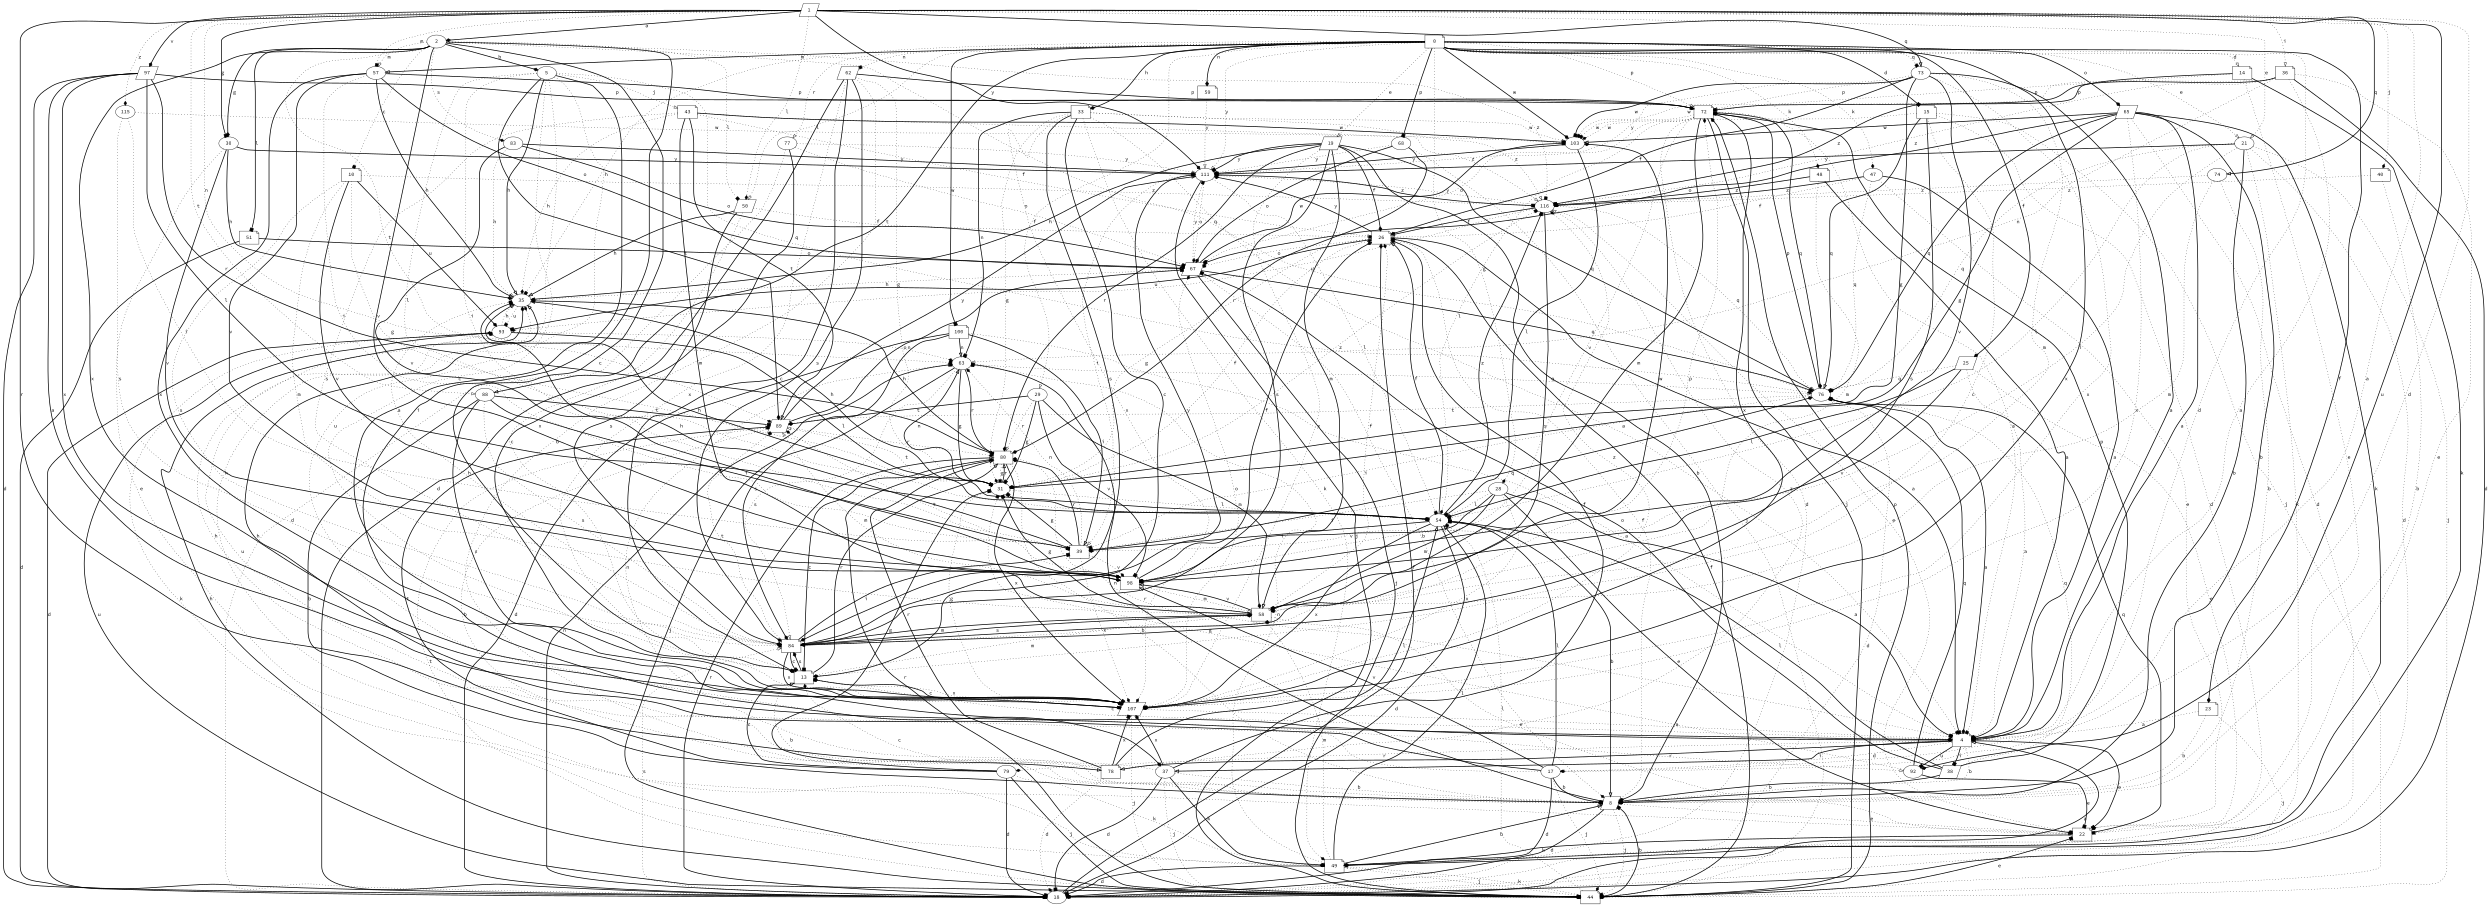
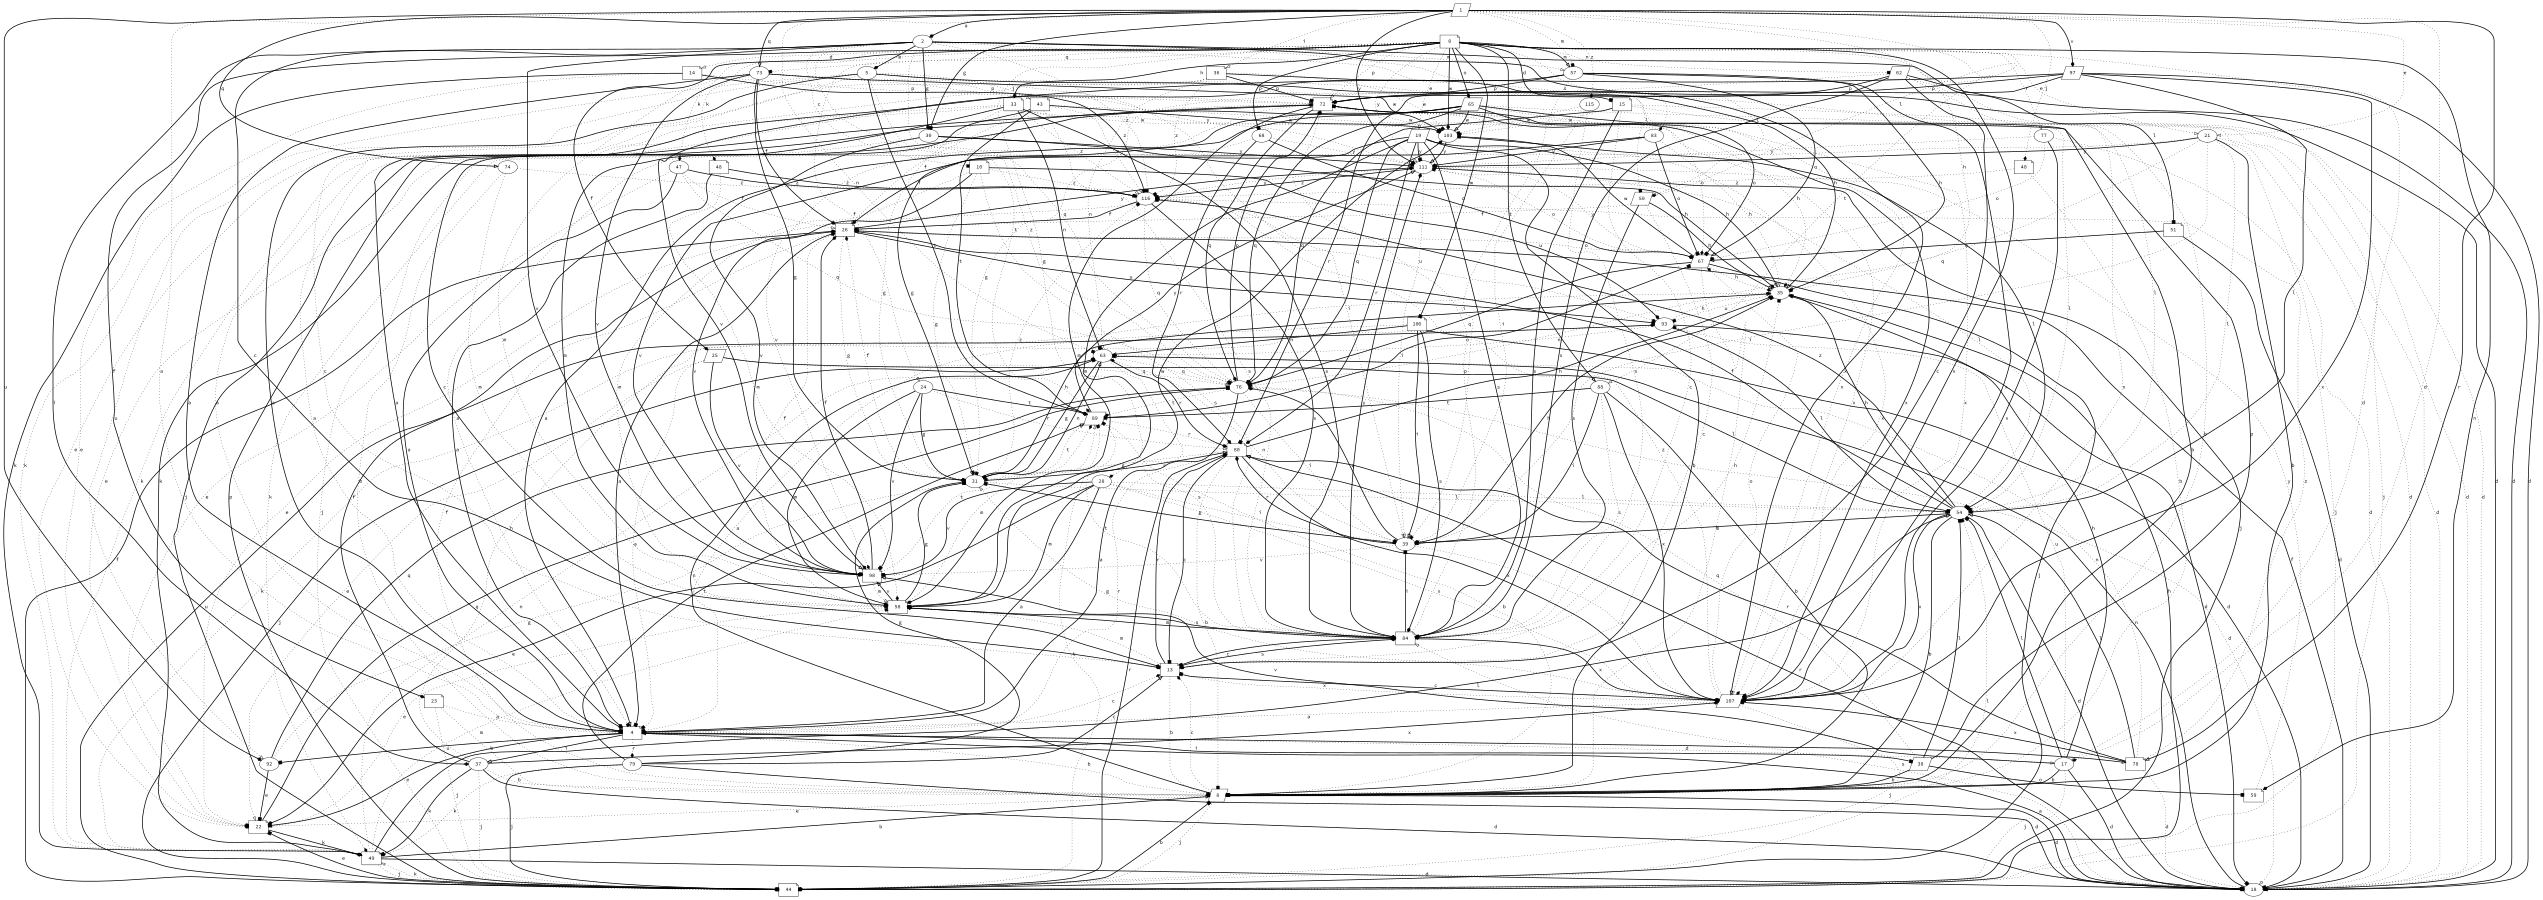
(797, 238) -> (1031, 230)
(1037, 395) -> (923, 387)
(1585, 507) -> (2084, 787)
(1079, 552) -> (1405, 544)
(31, 880) -> (2343, 582)
